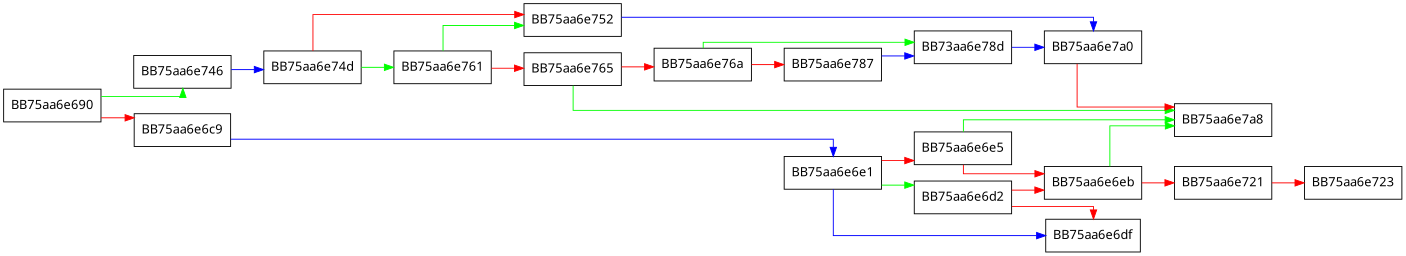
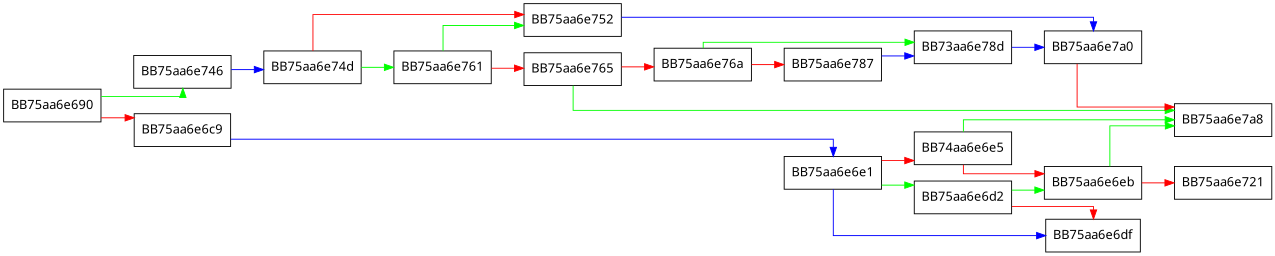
(963, 148) -> (963, 148)
(1353, 183) -> none
(1023, 190) -> (1023, 190)
